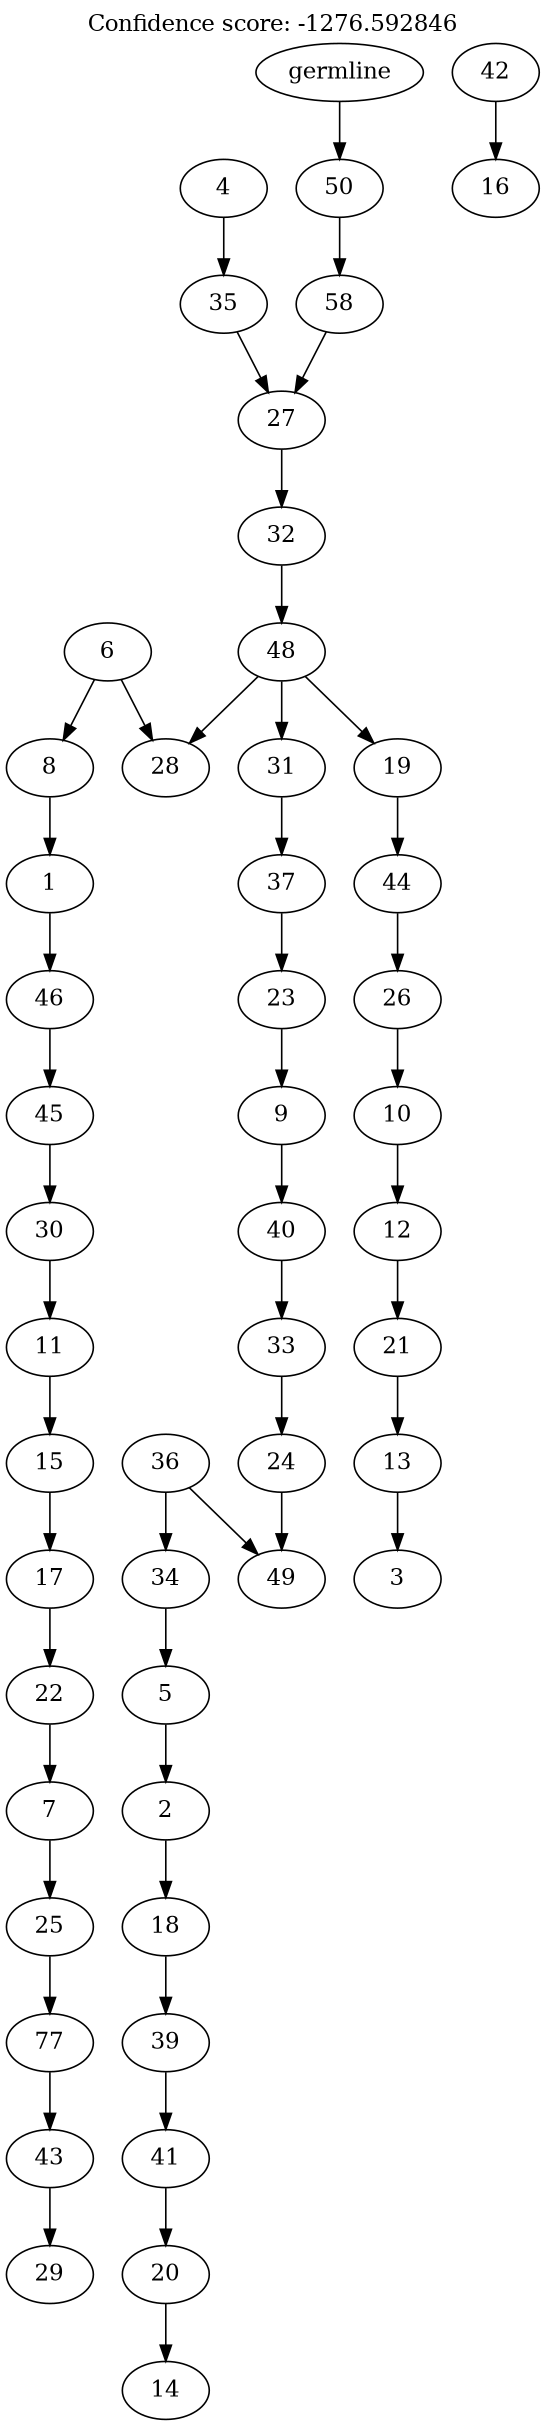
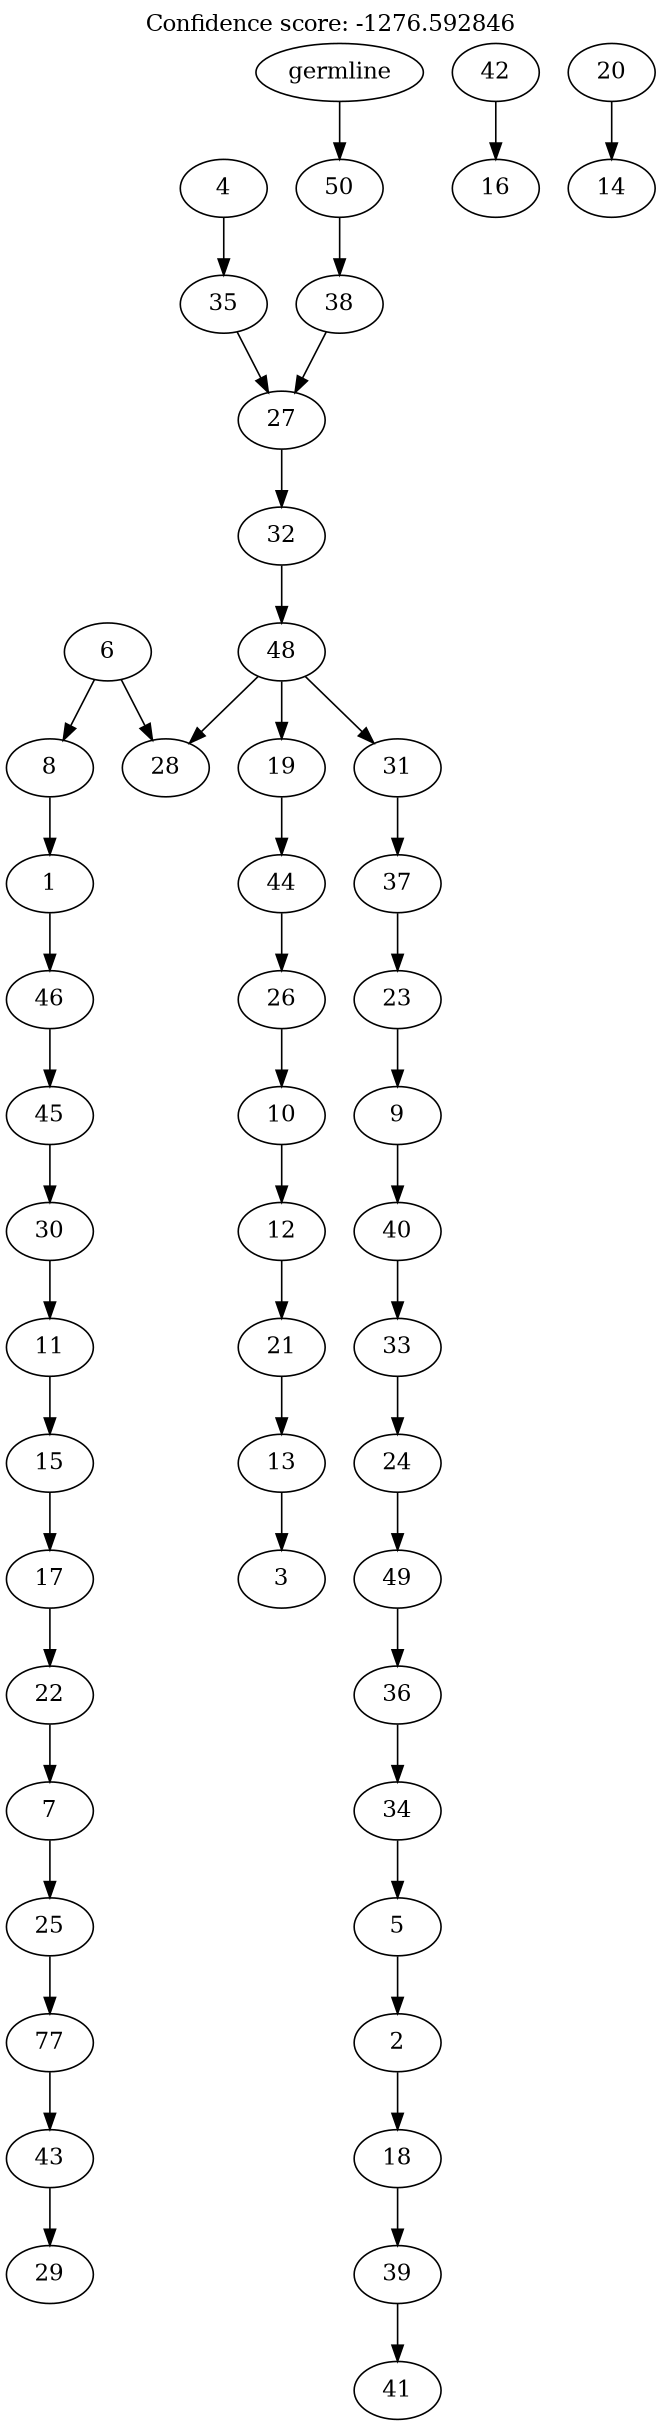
(340, 304) -> (340, 304)
(218, 1515) -> (398, 1629)
(166, 2209) -> none
